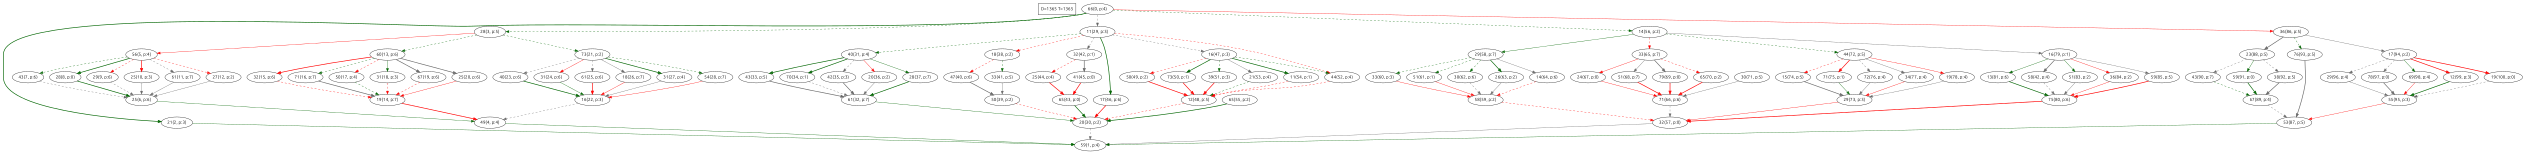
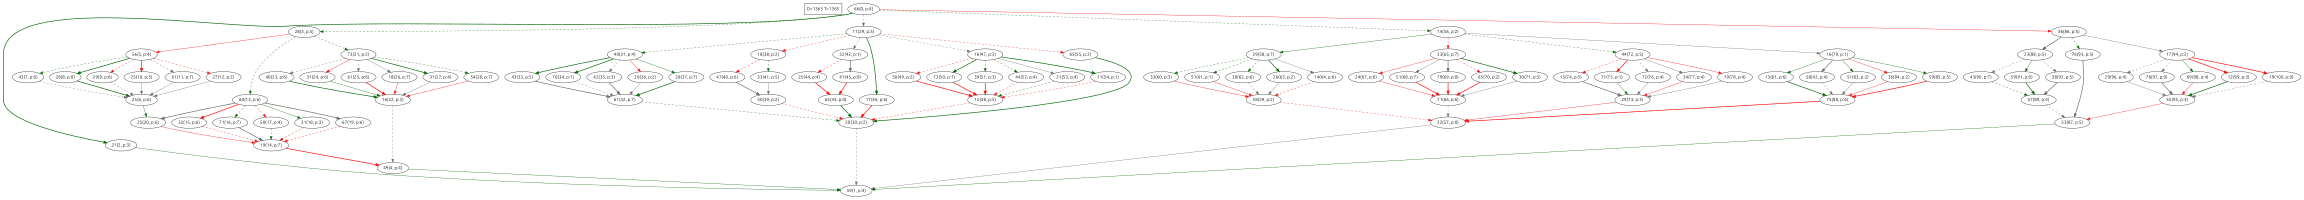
(1222, 46) -> (970, 43)
none -> (1488, 65)
(2110, 65) -> (1888, 65)
(314, 111) -> (144, 110)
(973, 111) -> (739, 111)
